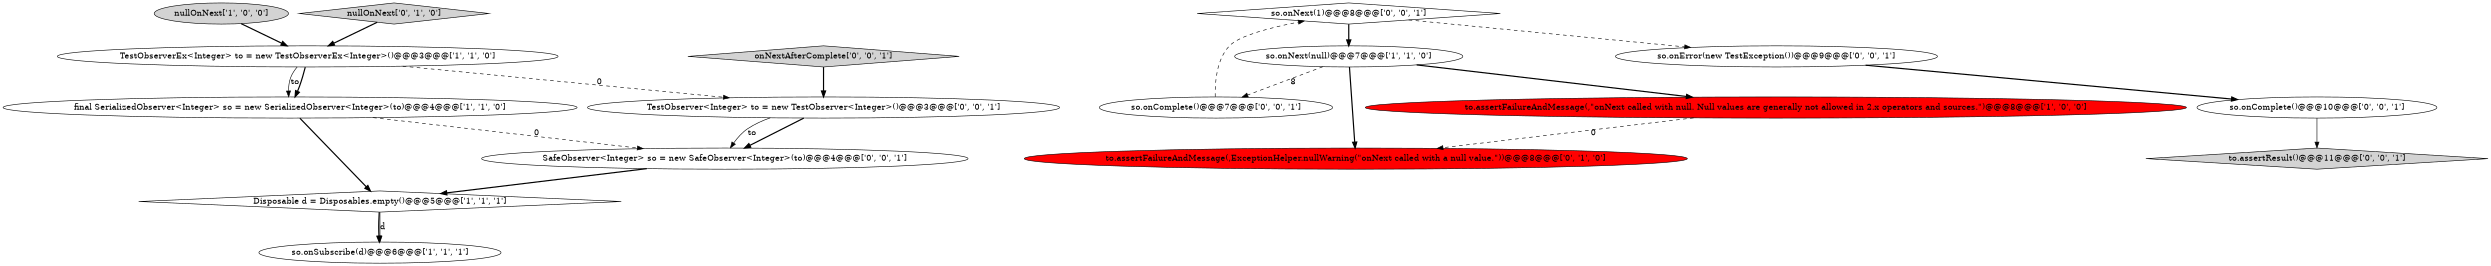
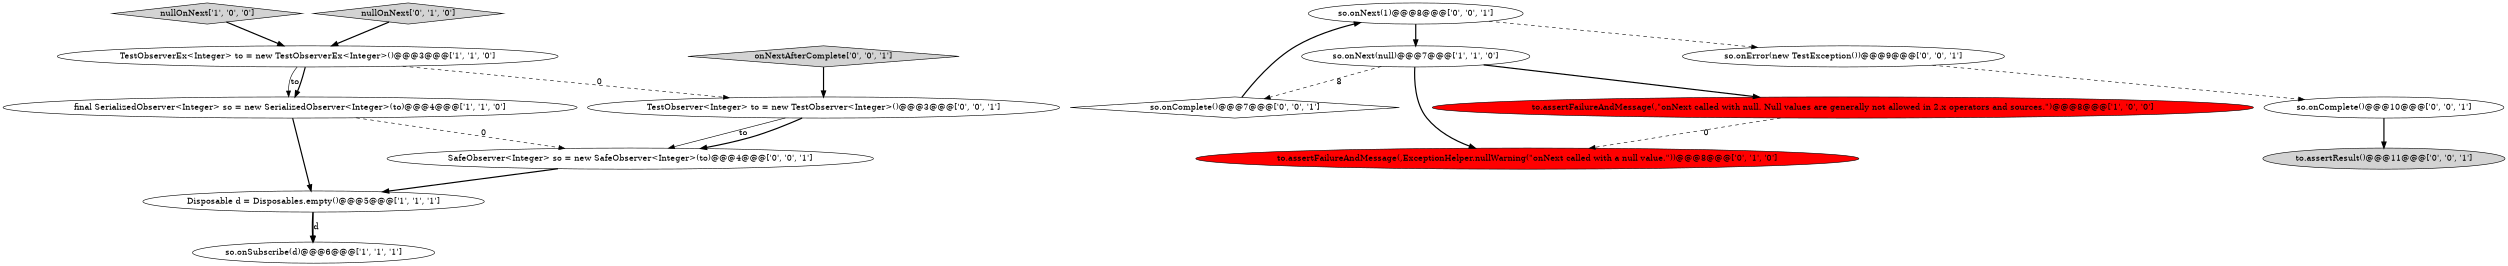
(221, 14) -> (207, 14)
(1349, 14) -> (1416, 14)
(1237, 40) -> (1291, 49)
(2049, 82) -> (2116, 82)
(1216, 108) -> (1235, 108)
(2317, 130) -> (2384, 130)
(2317, 159) -> (2384, 159)
(380, 202) -> (314, 202)
